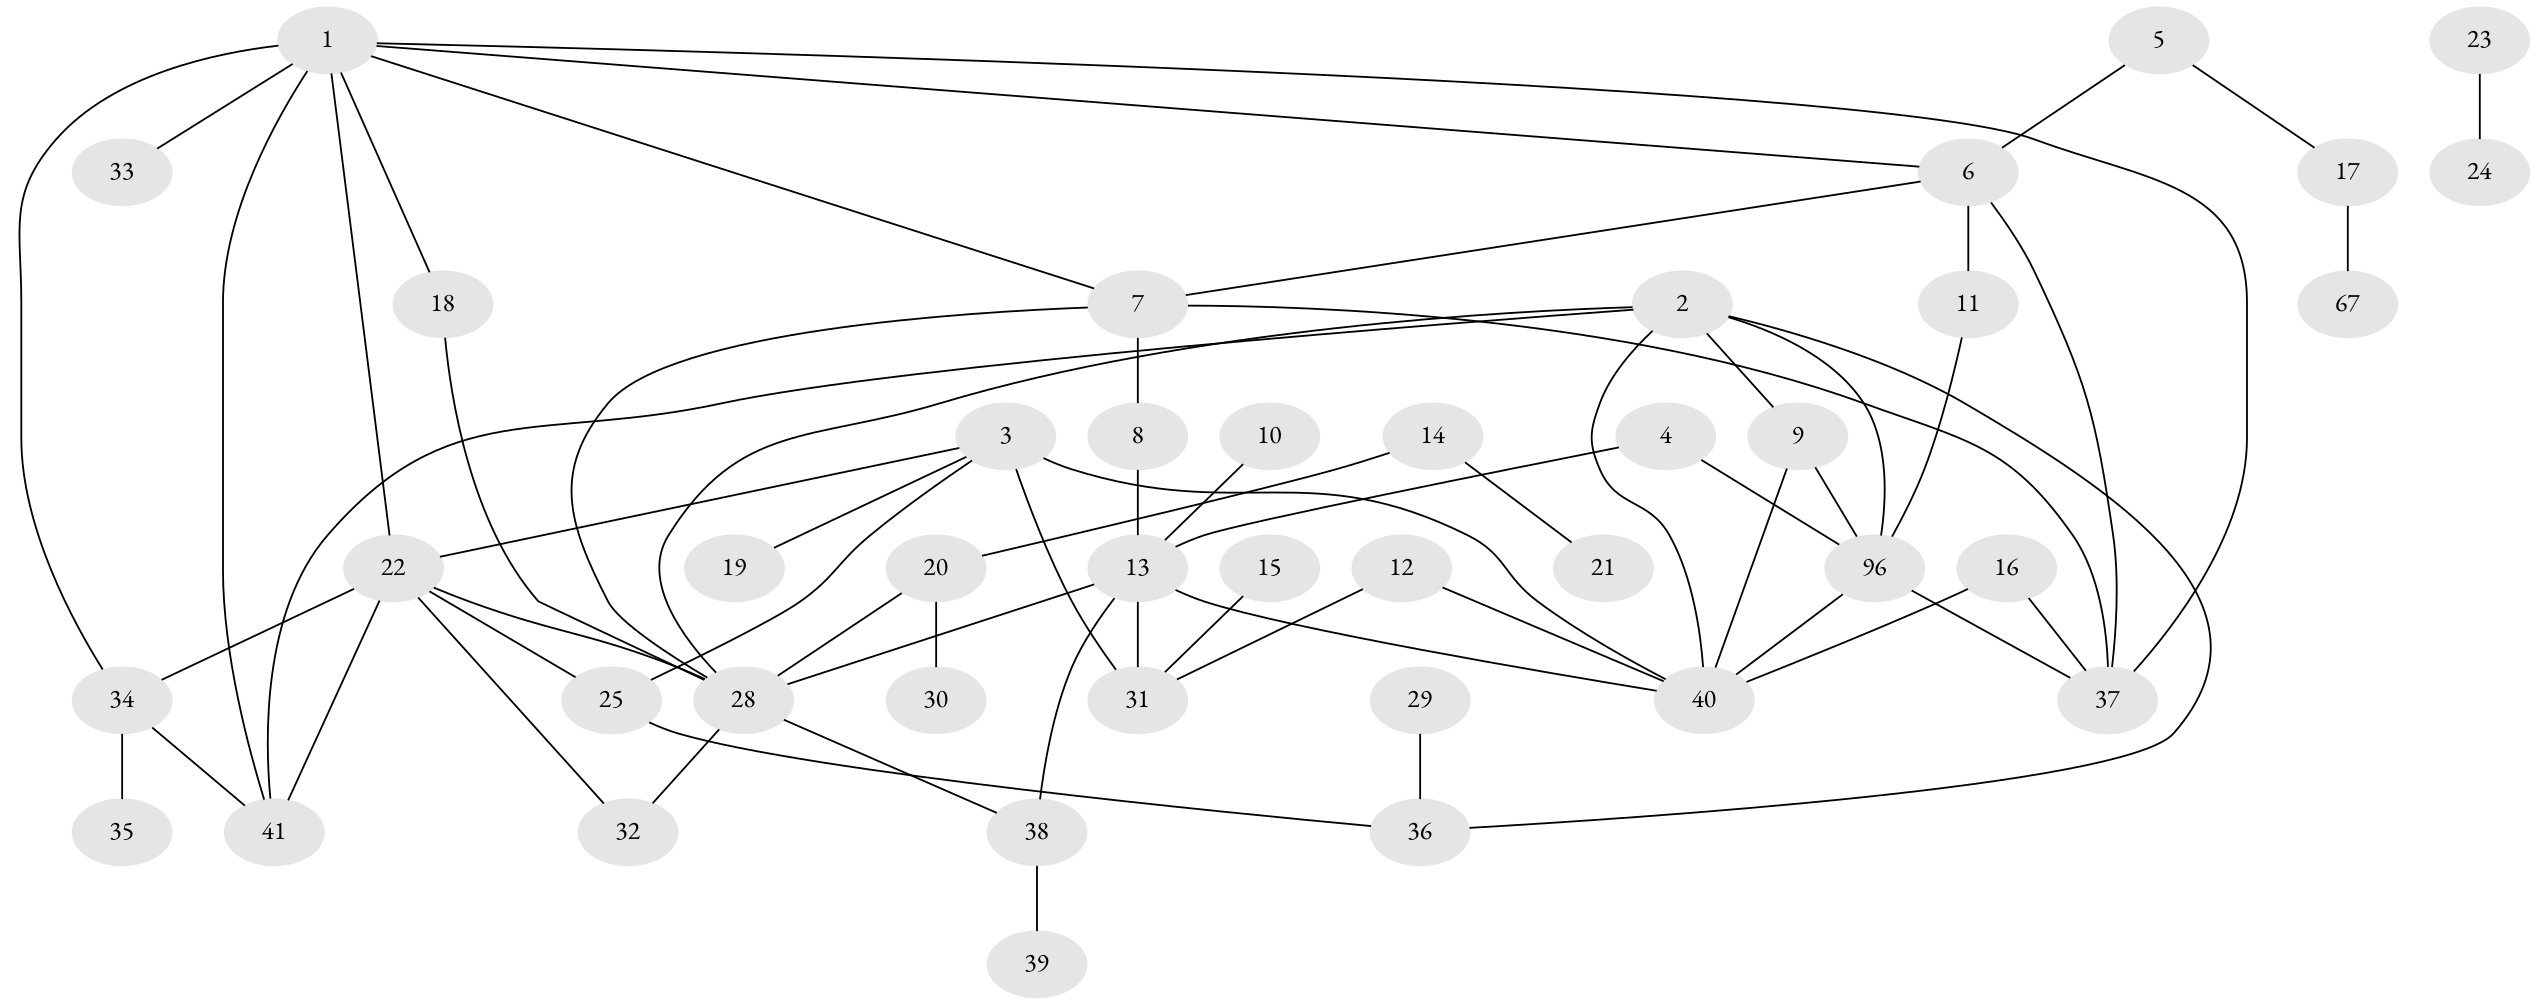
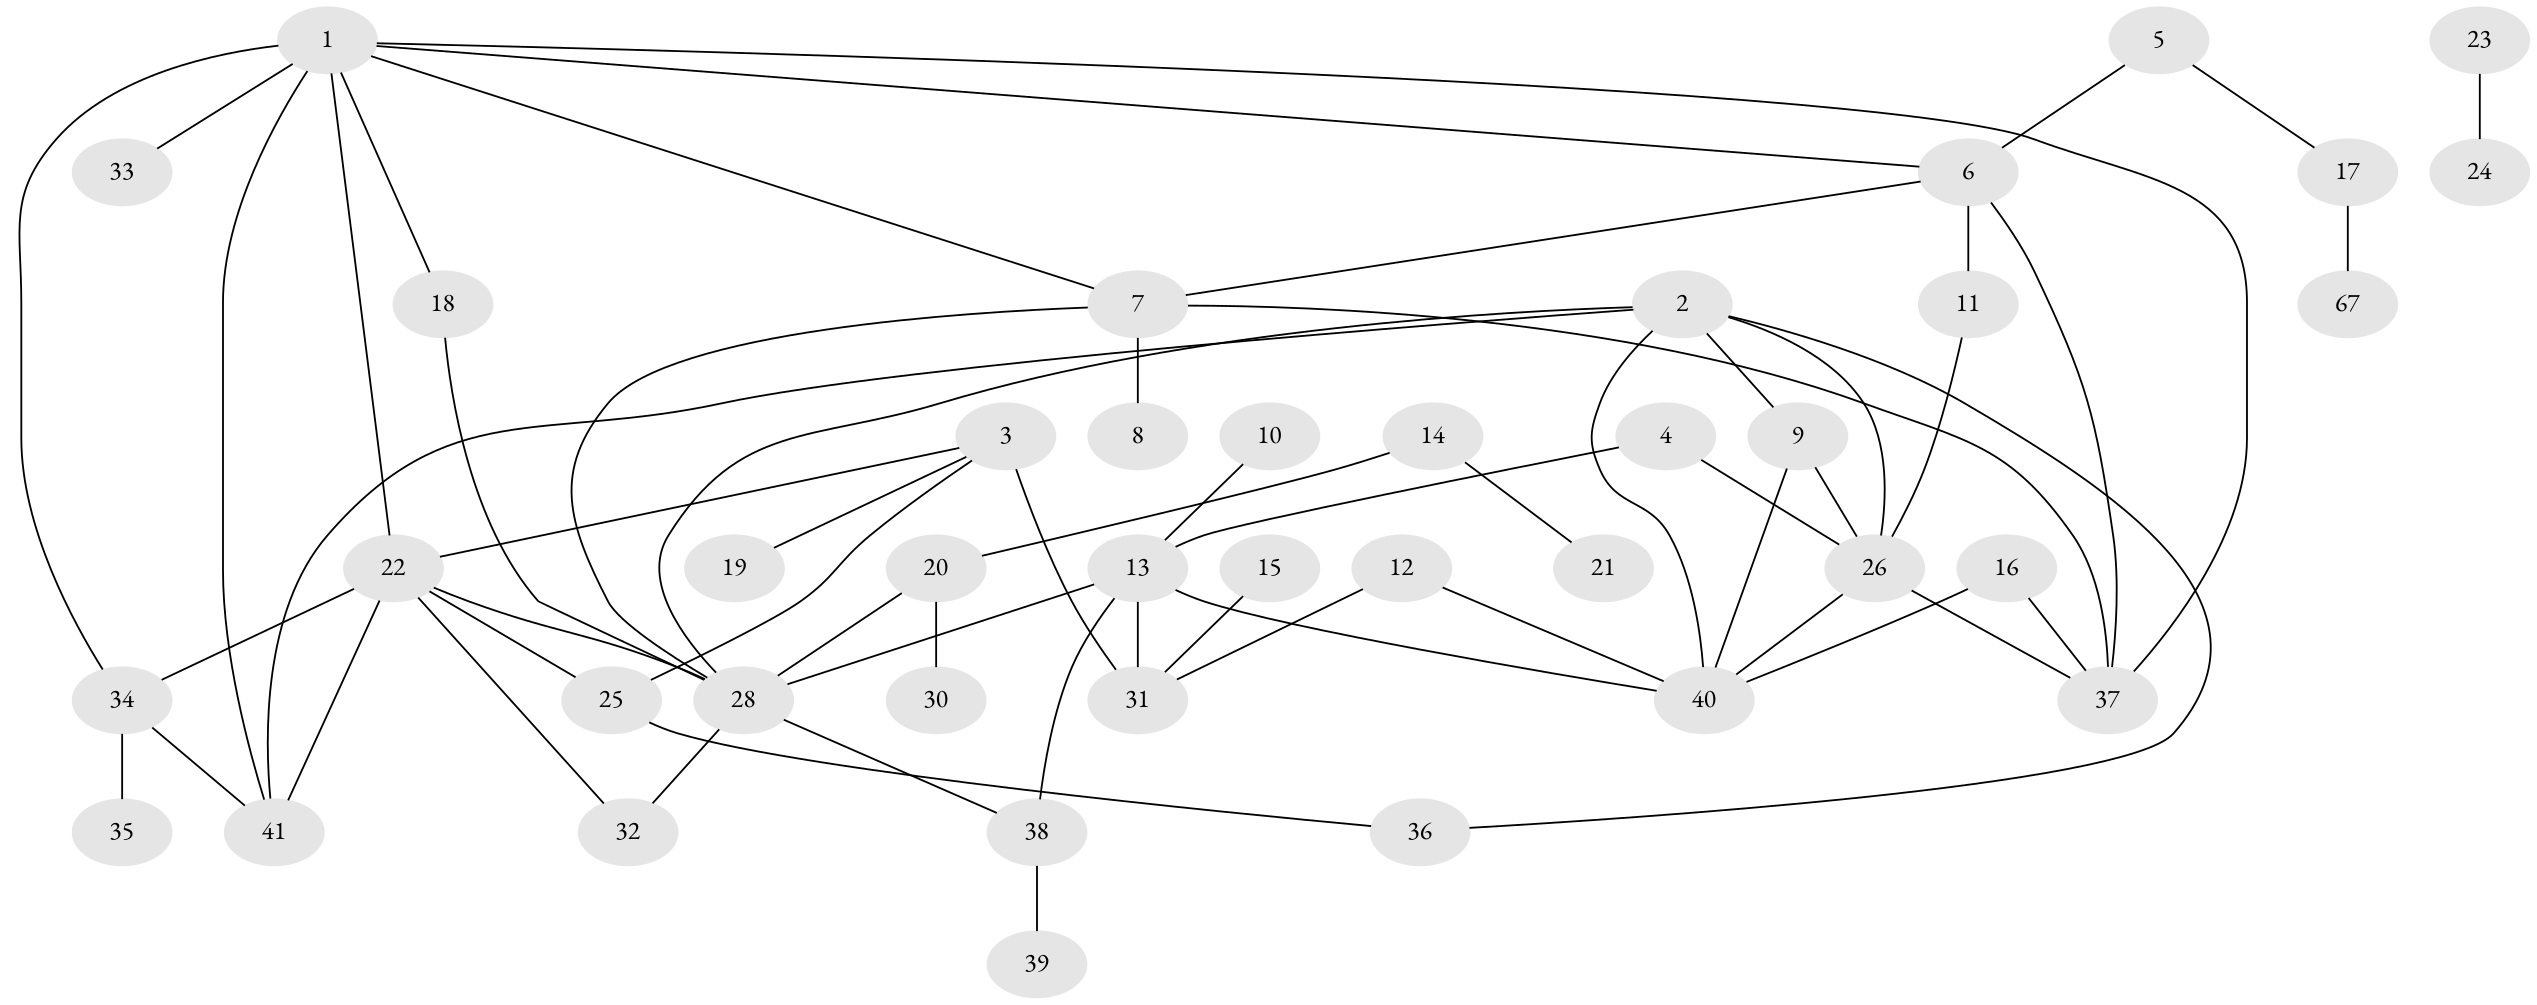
(1138, 503) -> none
(1396, 508) -> none
(1875, 568) -> (1875, 568)
(1420, 700) -> none
